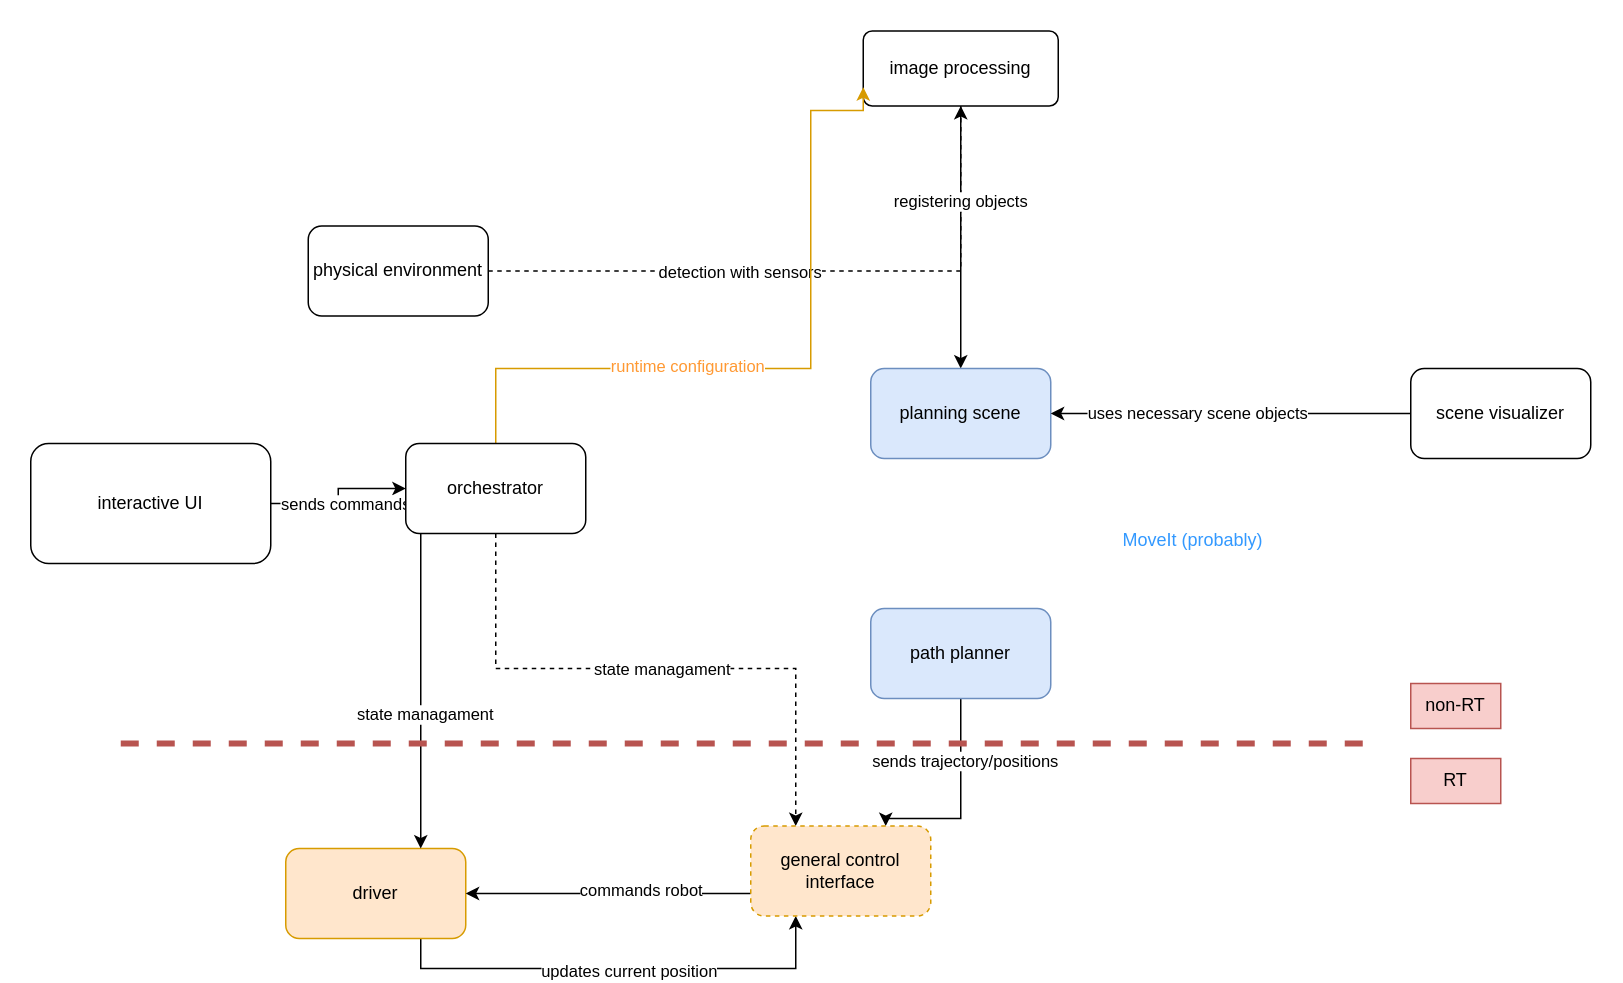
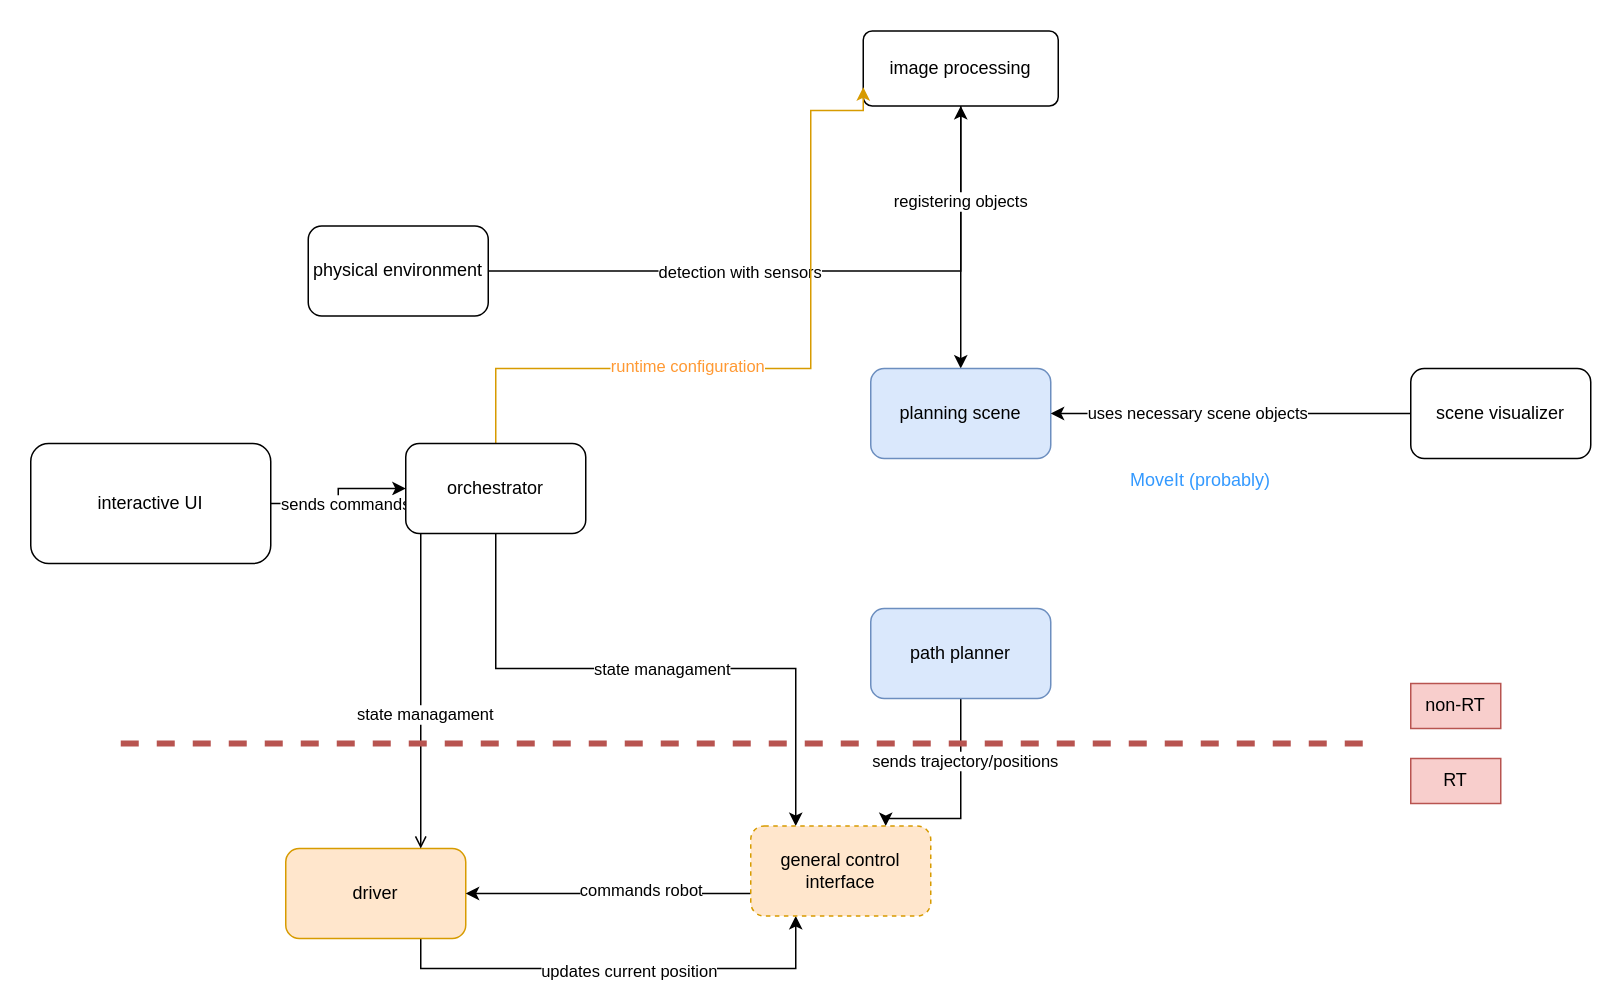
(575, 271) -> (575, 271)
(1193, 541) -> (1201, 481)
(496, 651) -> (496, 651)
(421, 837) -> (421, 839)
